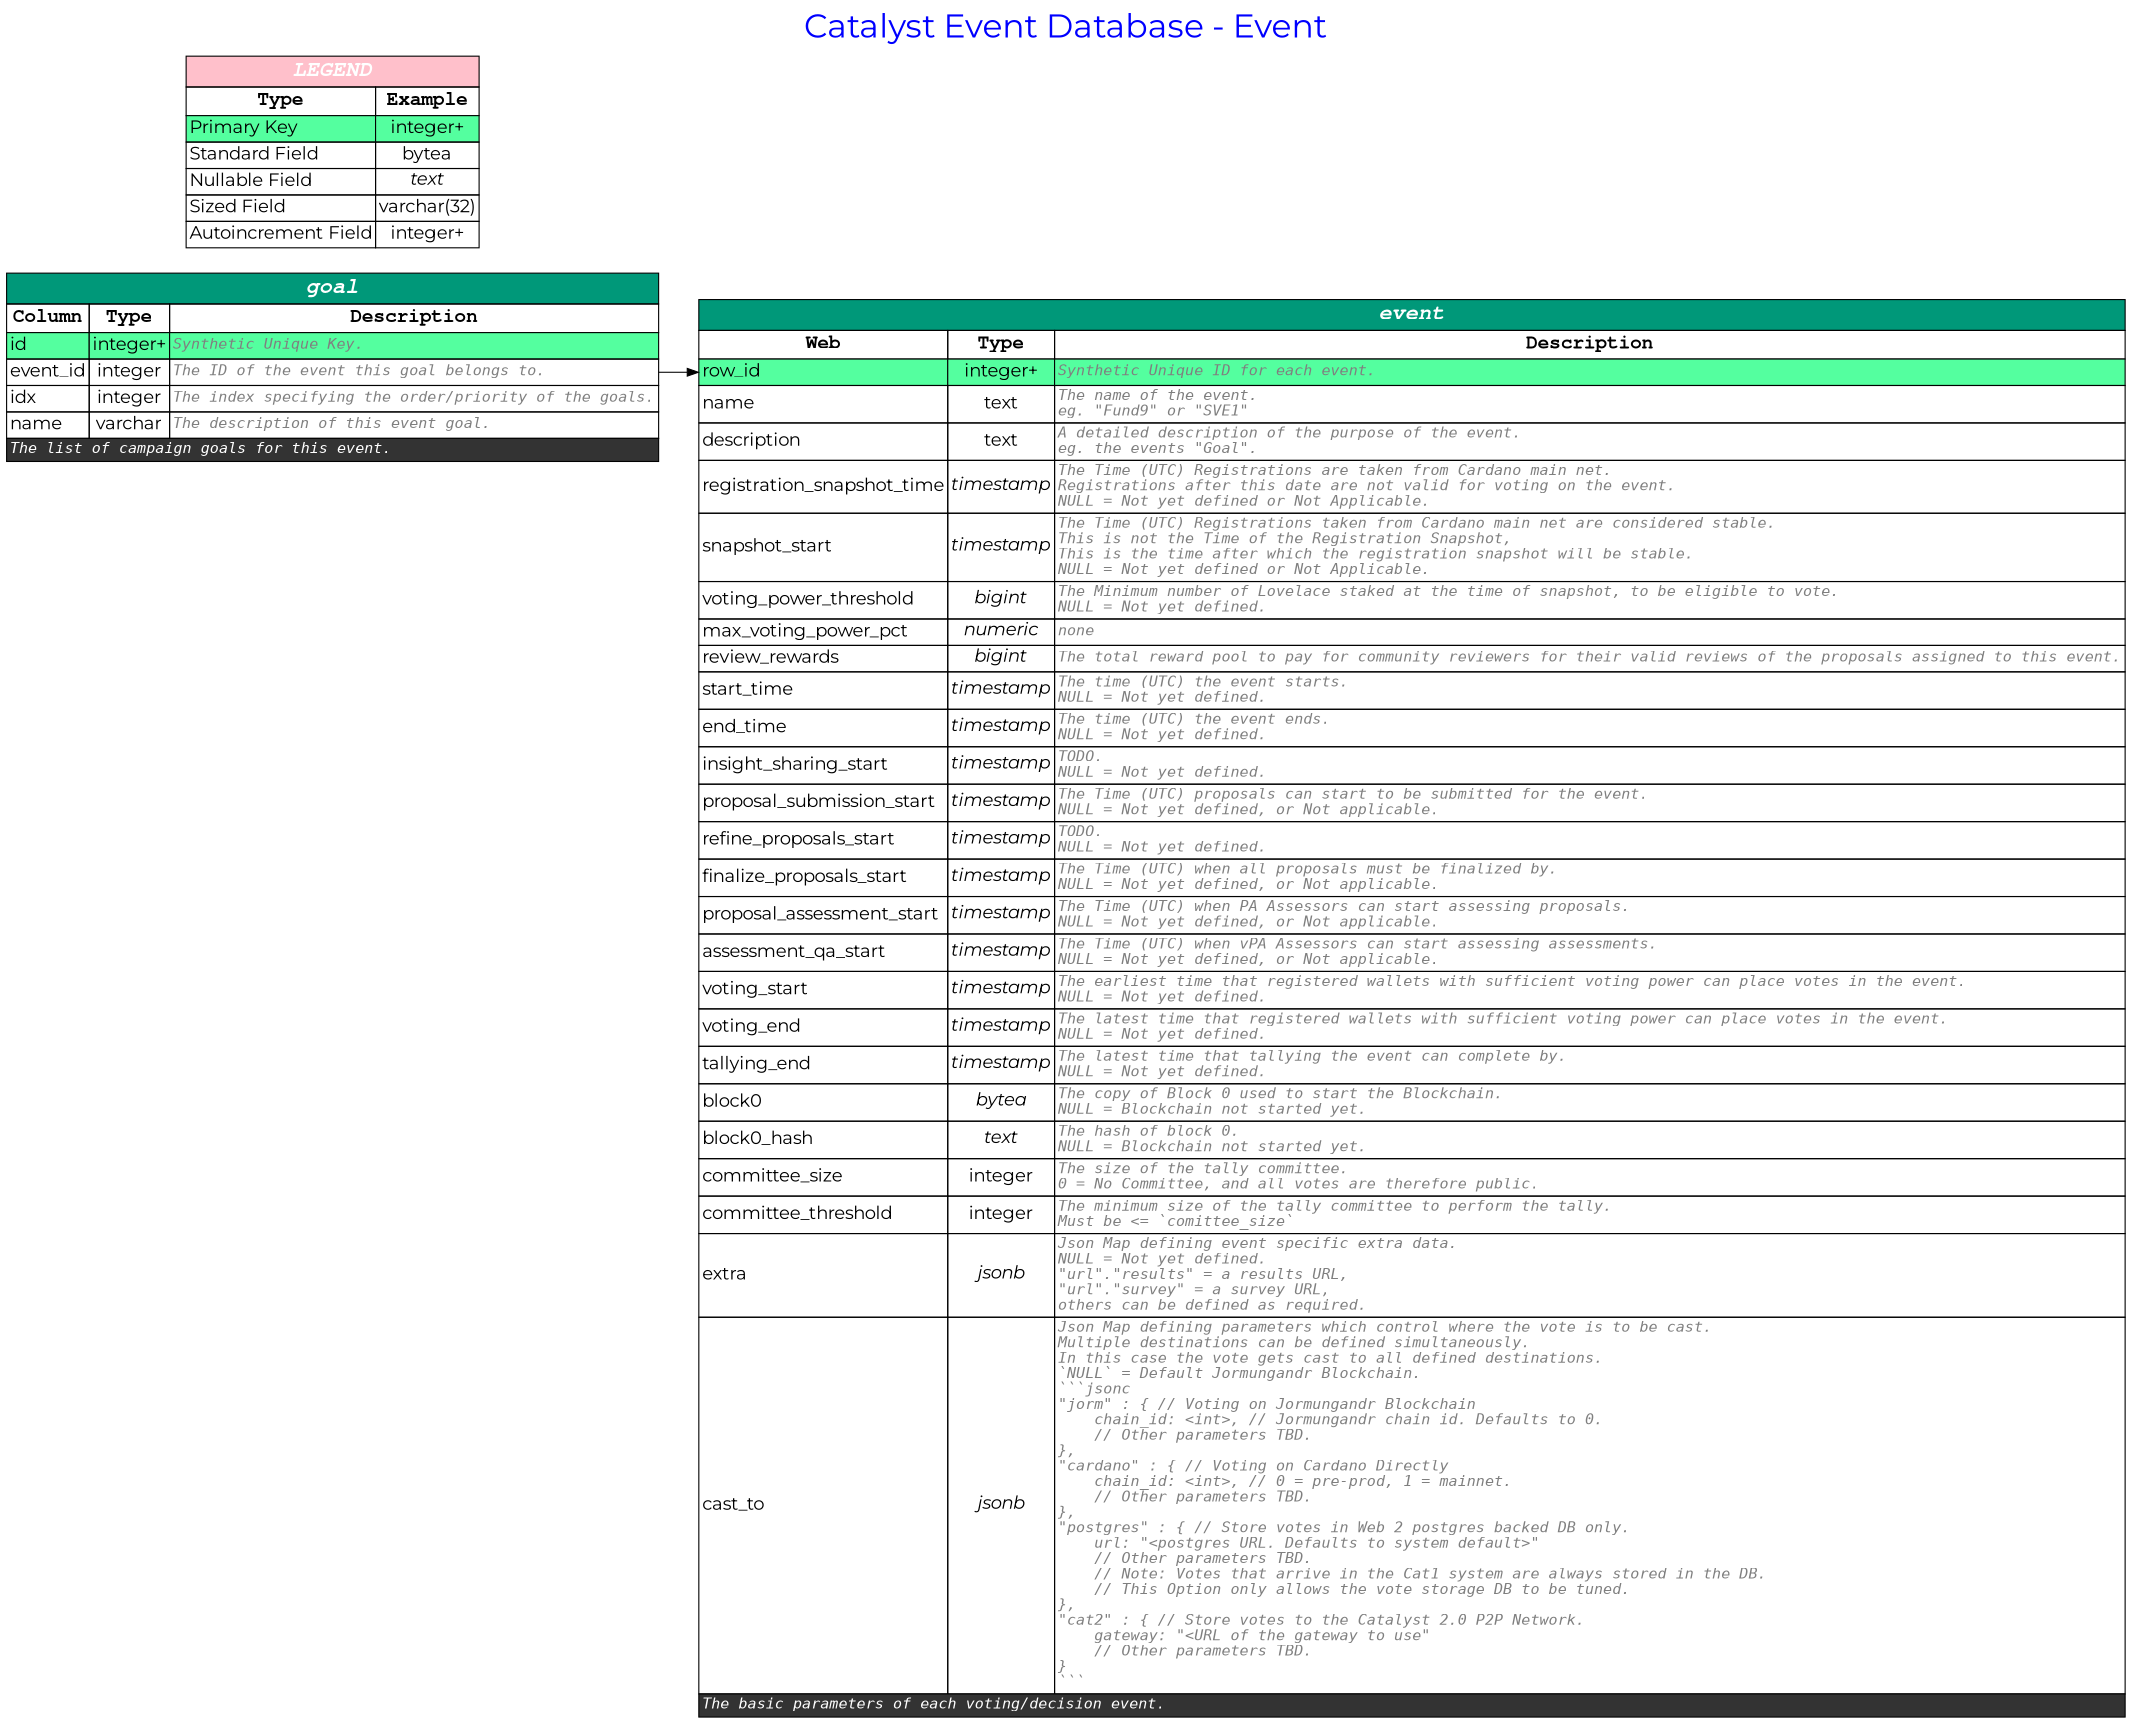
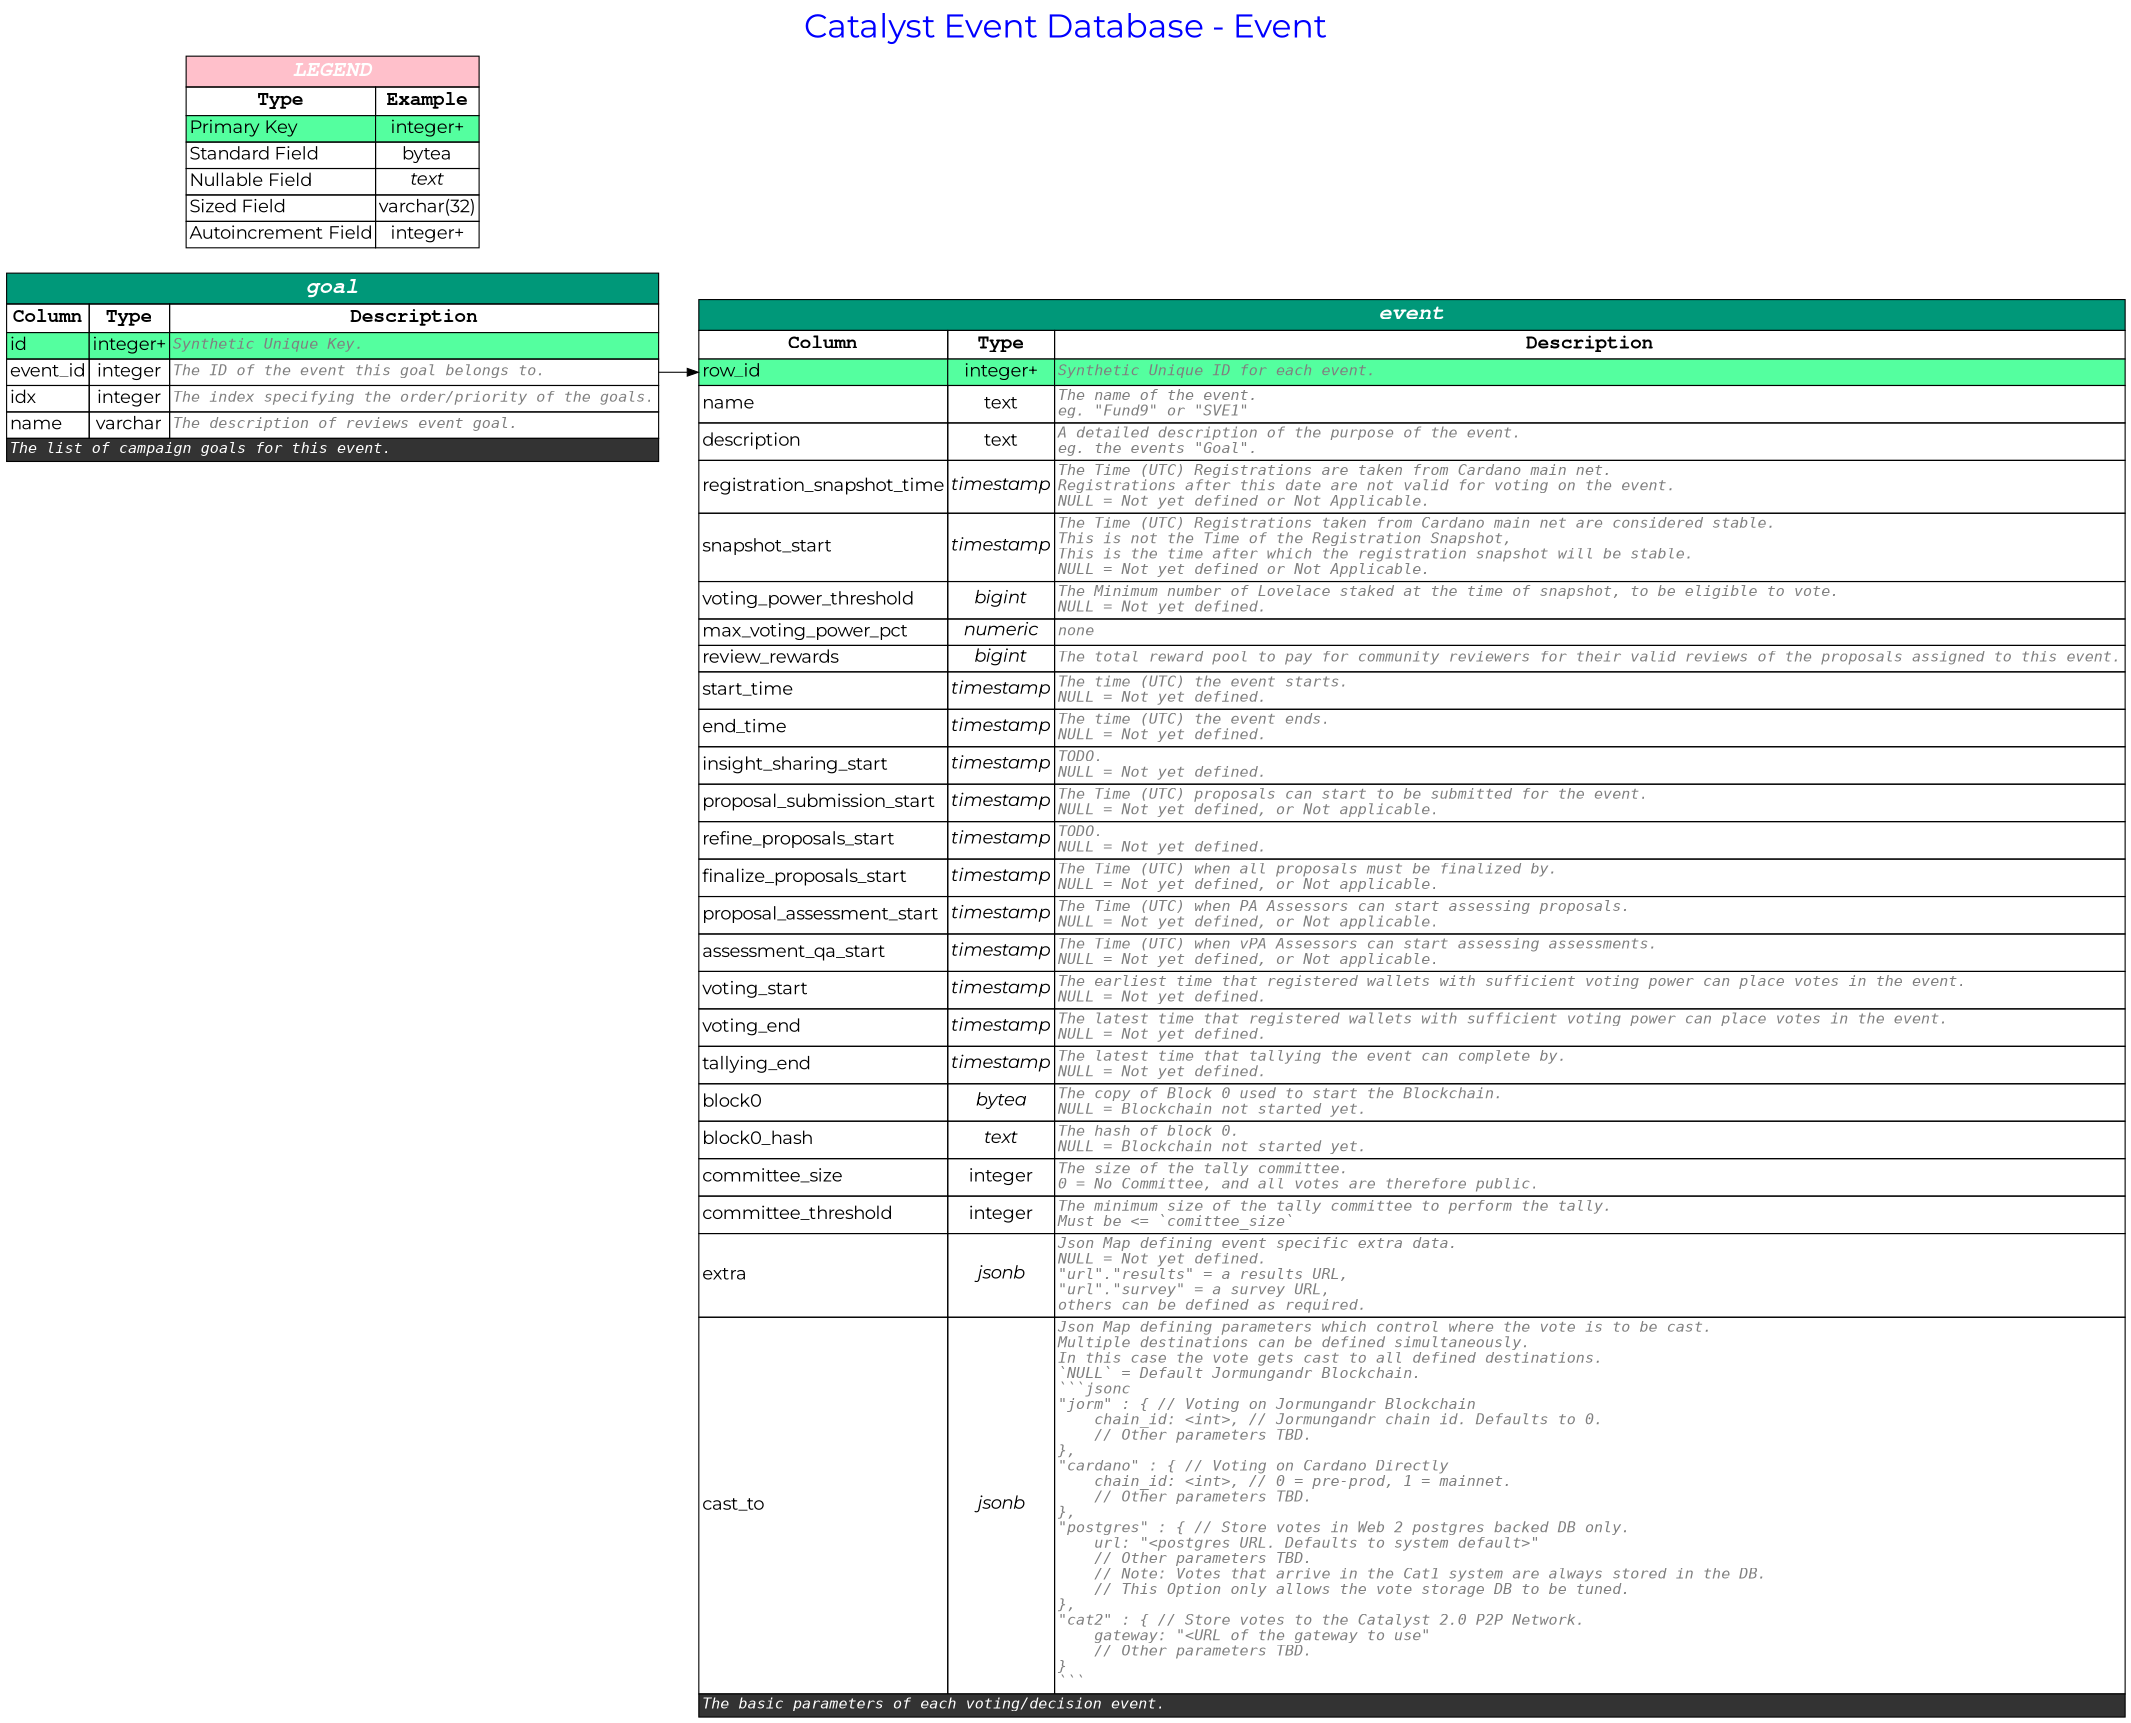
(823, 343) -> (823, 343)
(332, 423) -> (346, 423)
